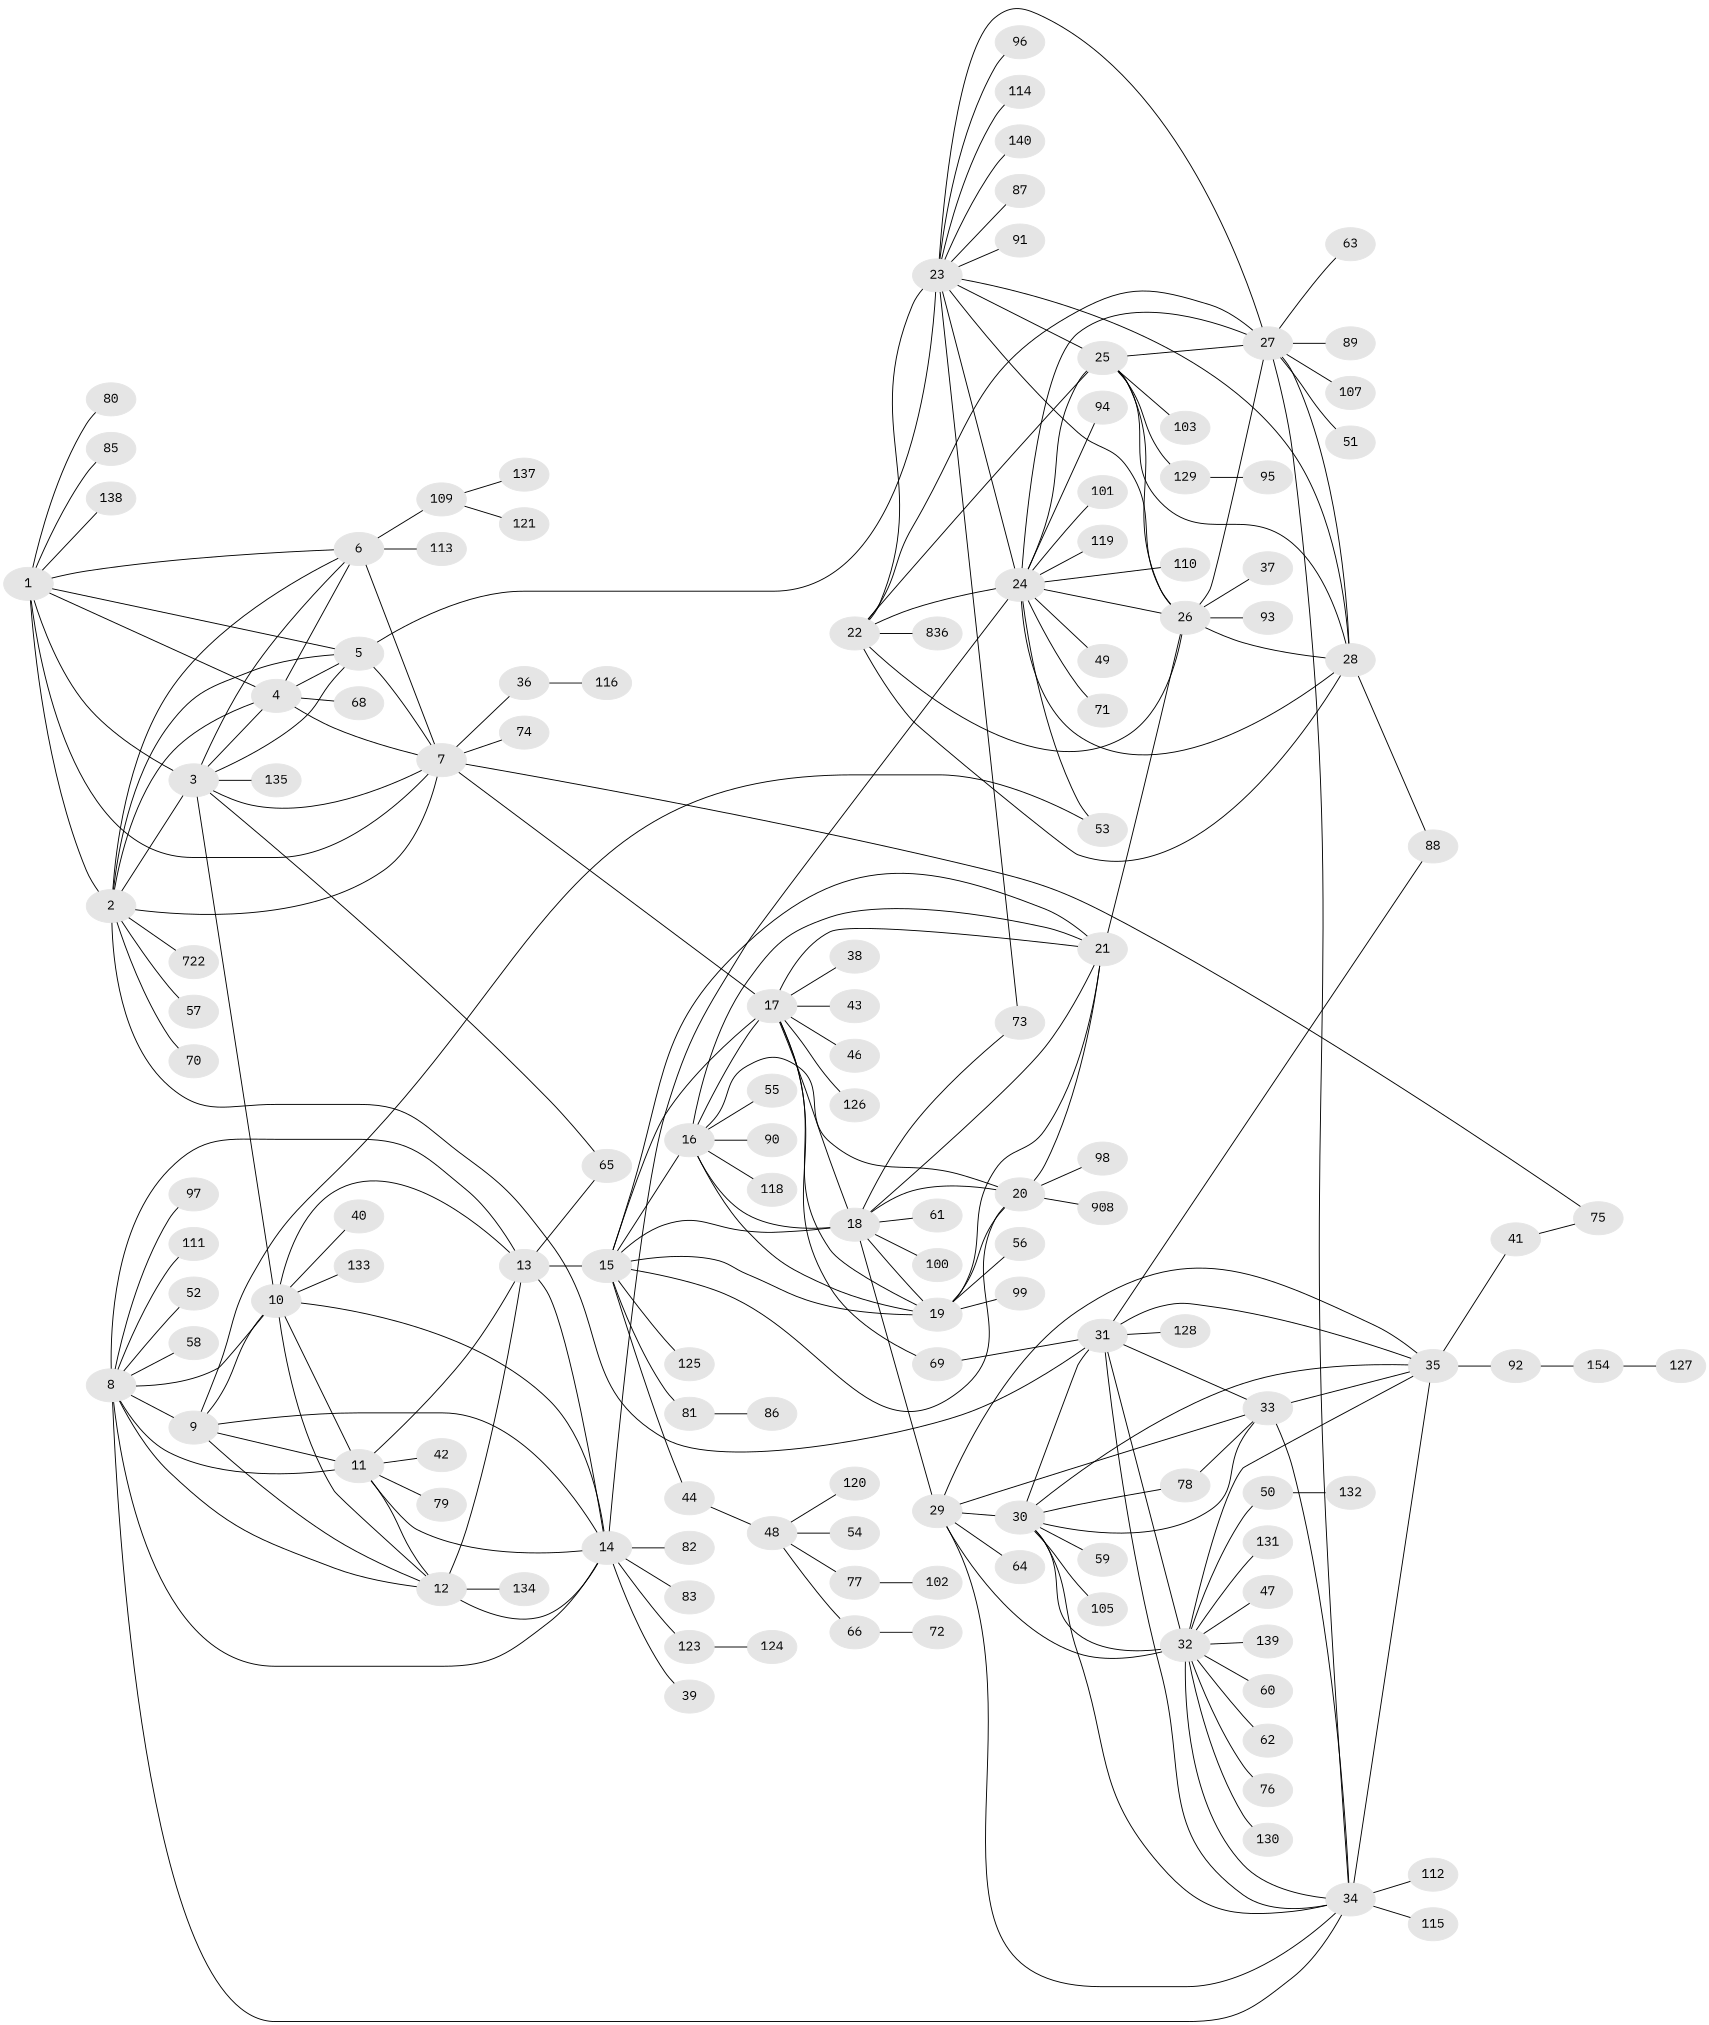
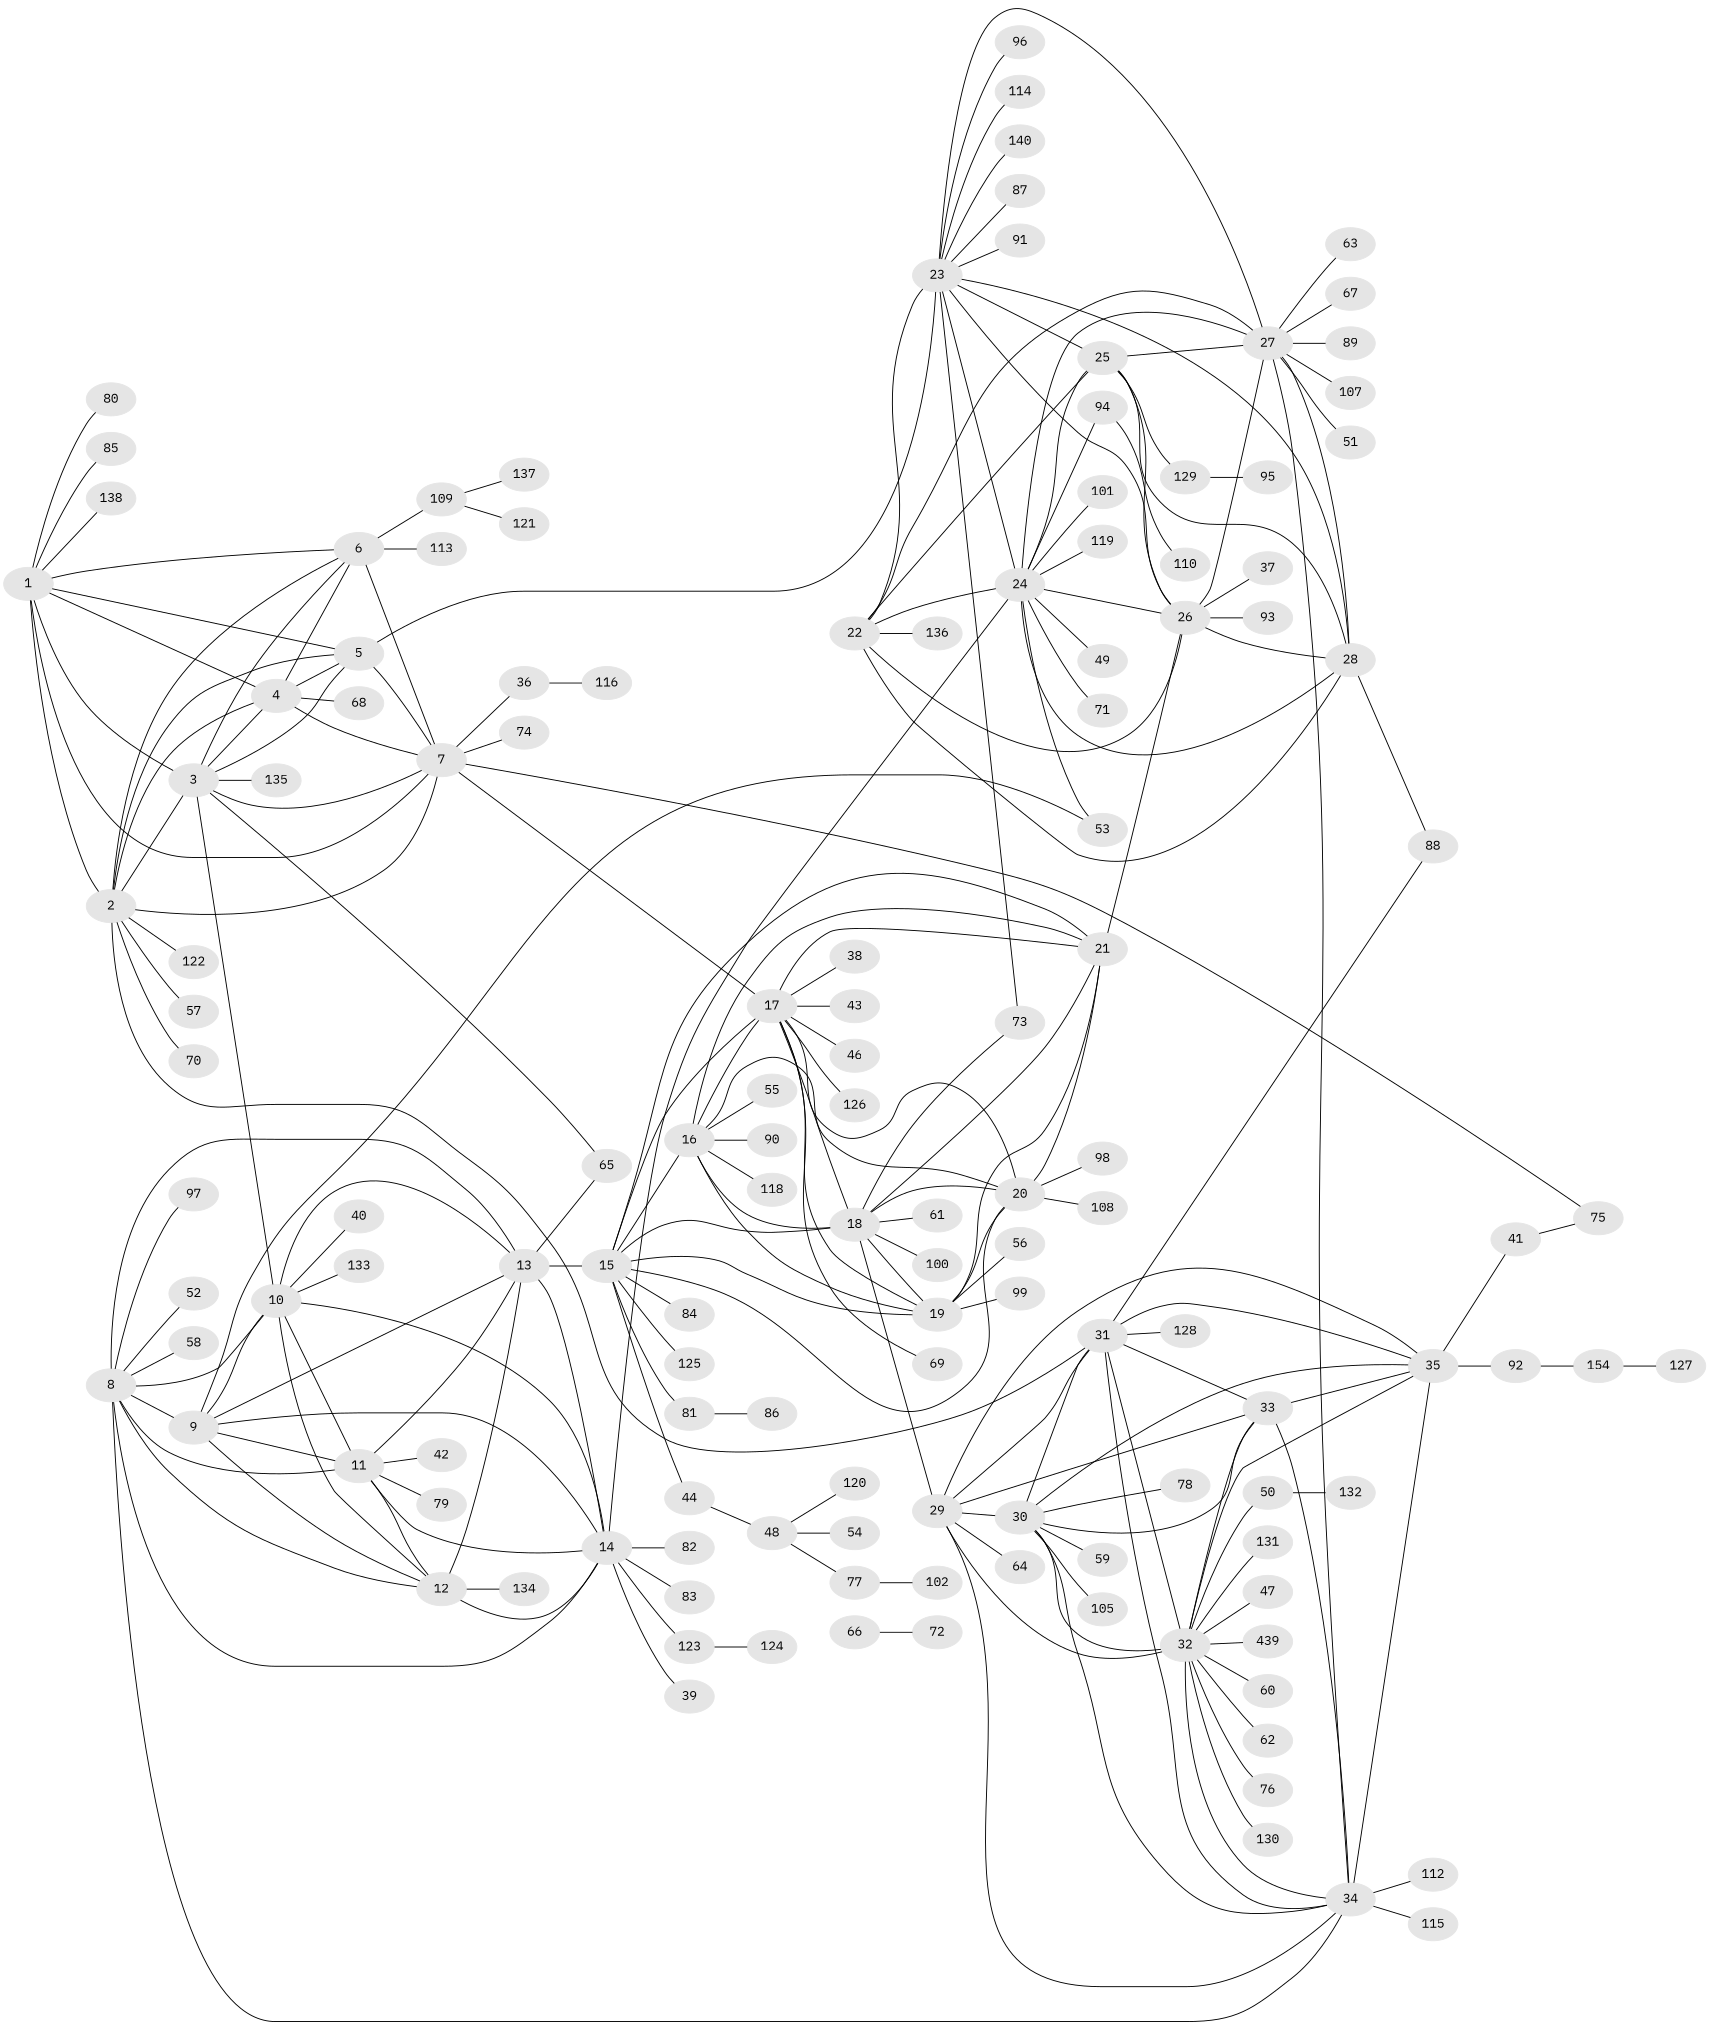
none -> (1350, 294)
(1185, 428) -> none
(1103, 575) -> (1151, 513)
(937, 633) -> (937, 633)
(194, 962) -> (194, 962)
none -> (892, 1119)
(1103, 1208) -> (1103, 1208)
(194, 1244) -> none
none -> (689, 1315)
none -> (359, 1347)
(1020, 1350) -> (1030, 1432)
(1227, 1447) -> (1215, 1523)
(811, 1584) -> none
(1268, 1641) -> (1268, 1641)
